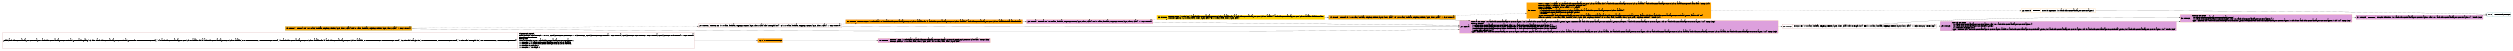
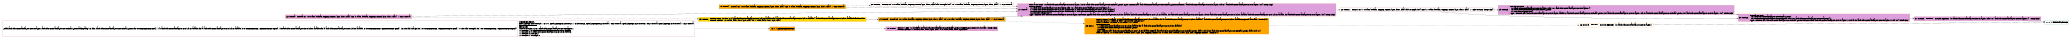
(934, 22) -> none
(773, 40) -> (785, 29)
